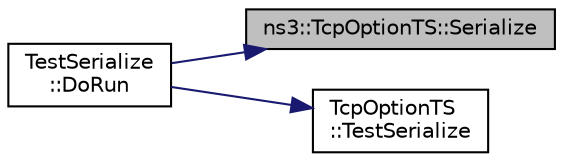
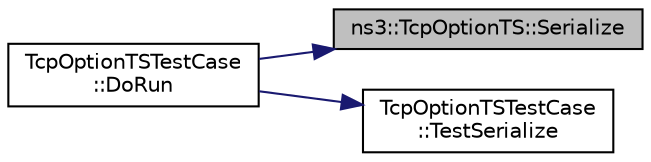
(90, 75) -> (134, 75)
(401, 121) -> (488, 121)
